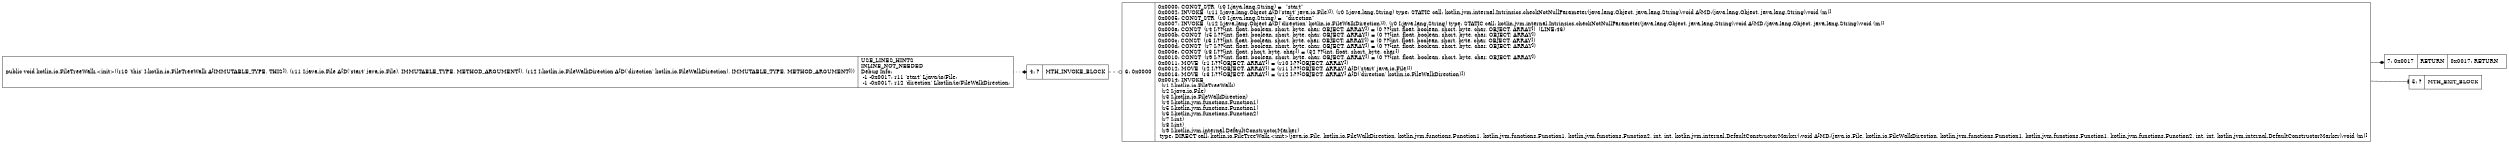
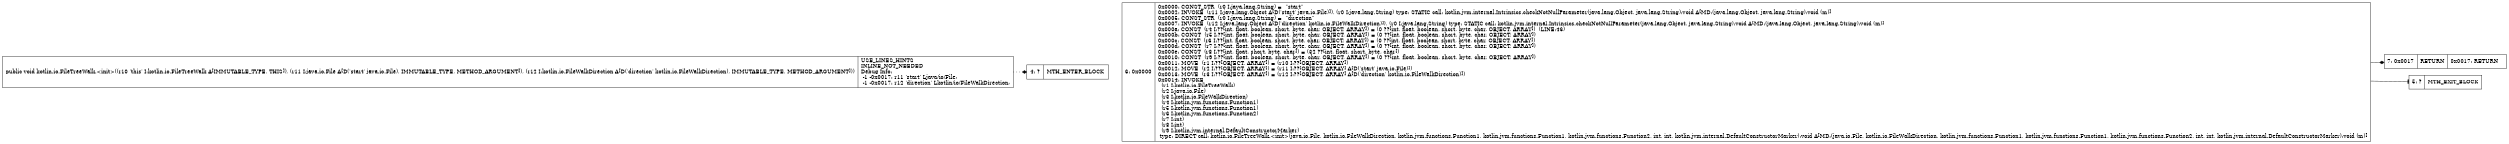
(1076, 72) -> (1076, 72)
(1114, 72) -> none
